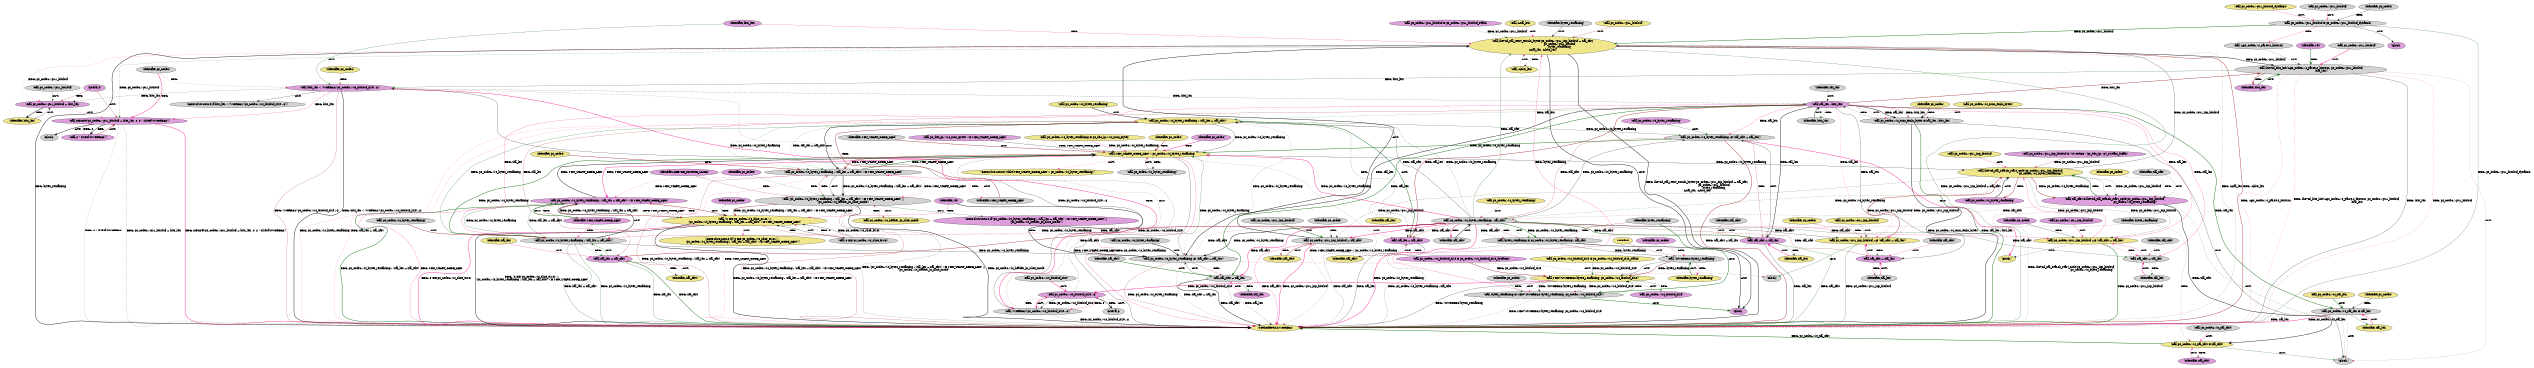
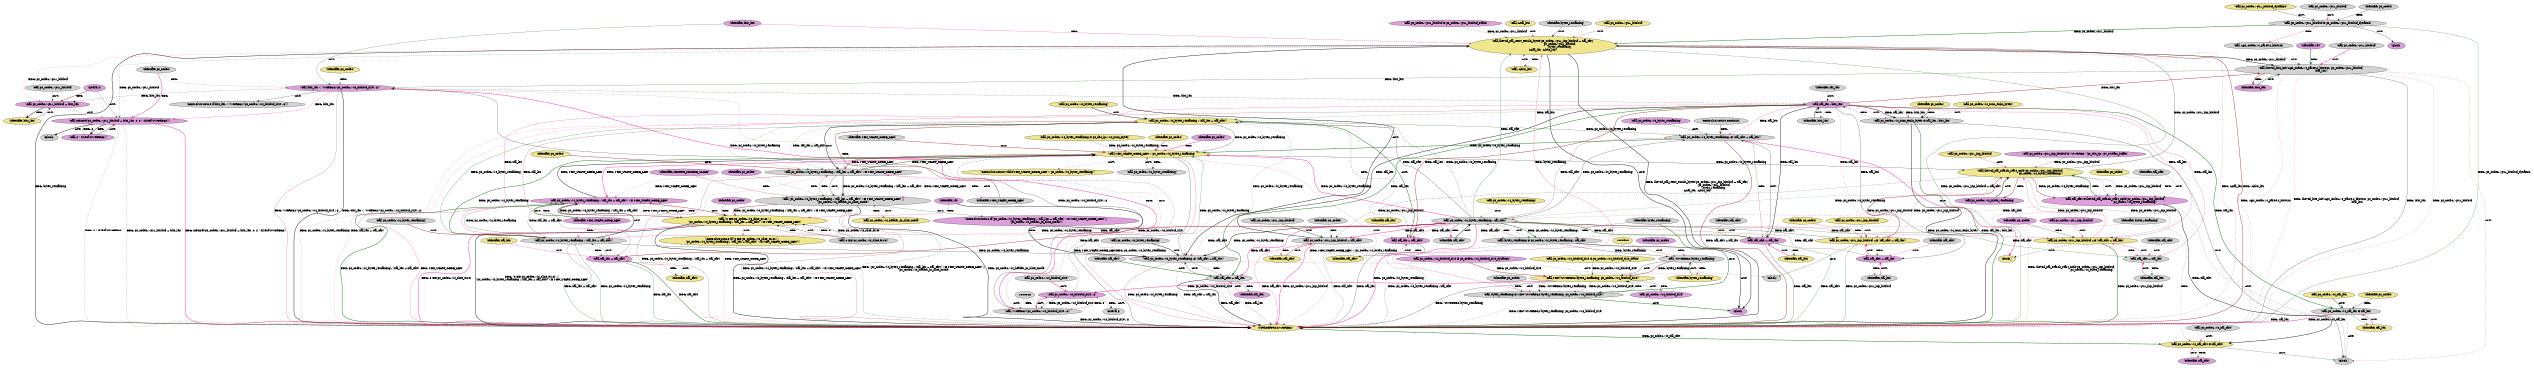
(2293, 15) -> (2293, 15)
(75, 96) -> (75, 96)
none -> (1721, 121)
(965, 138) -> none
(684, 172) -> (684, 172)
none -> (1025, 295)
(1103, 301) -> (1103, 301)
(1732, 336) -> (1729, 339)
